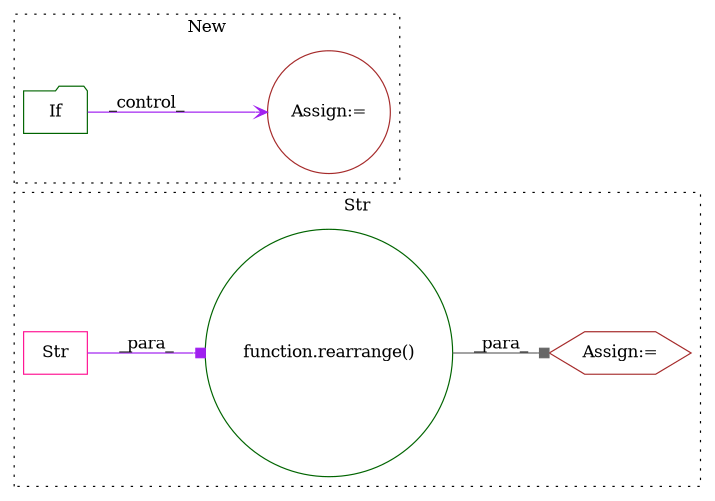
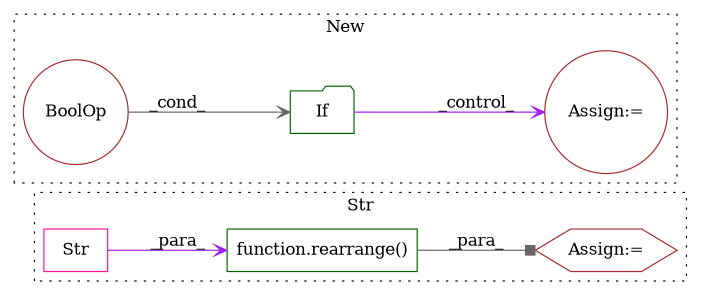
none -> (76, 112)
(140, 353) -> (161, 250)
(329, 353) -> (322, 250)
